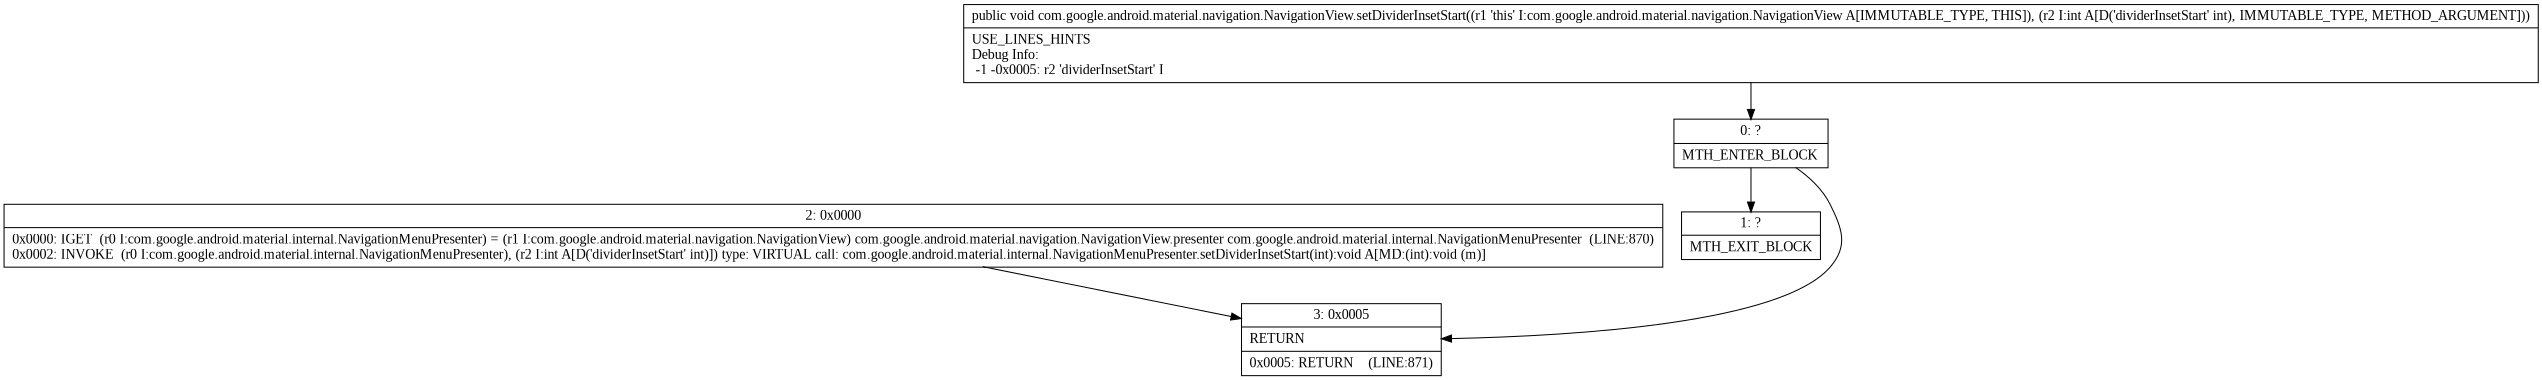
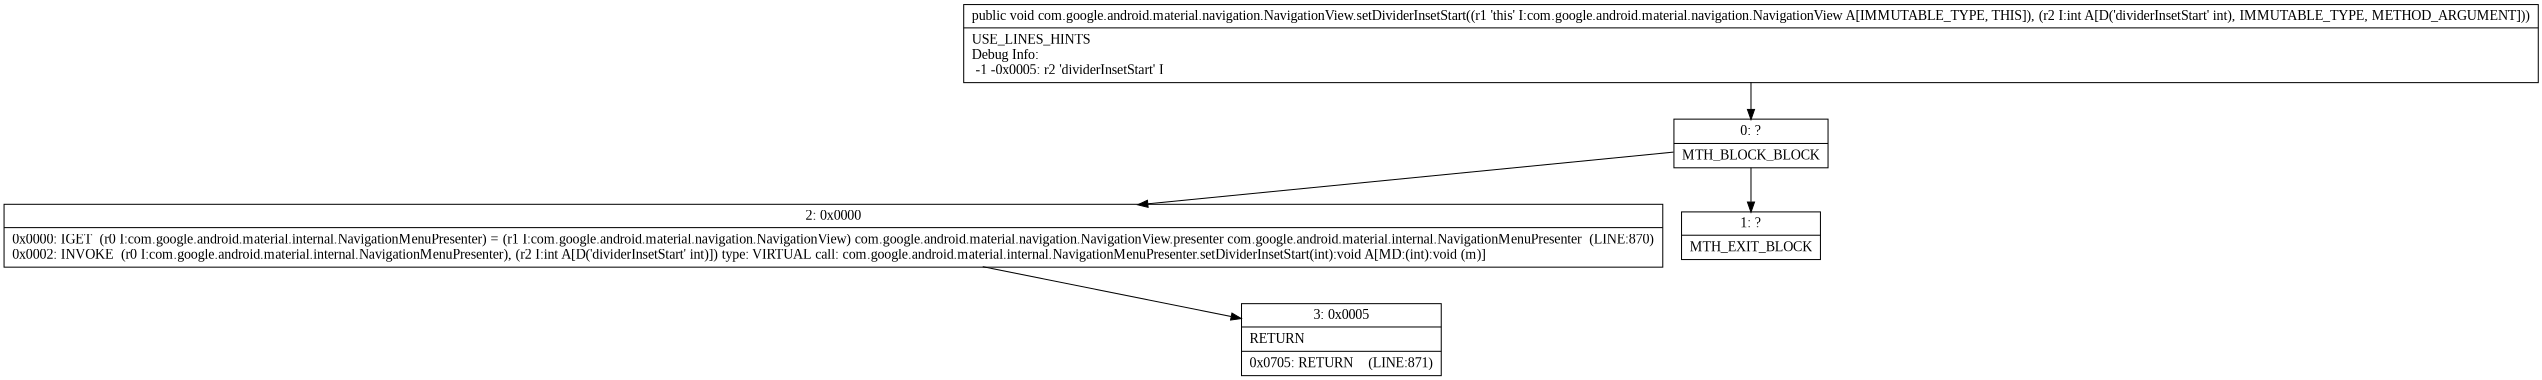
(1750, 155) -> (1751, 155)
(1705, 317) -> (1411, 178)
(1341, 363) -> (1341, 363)
